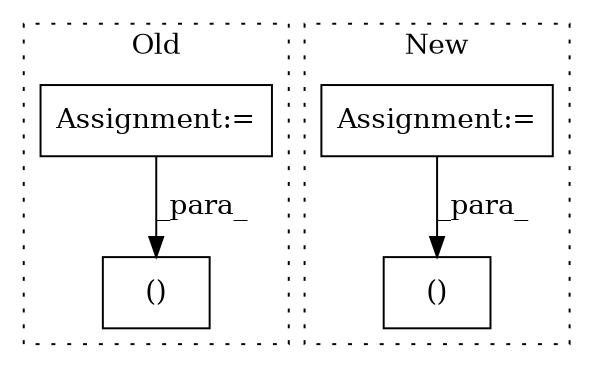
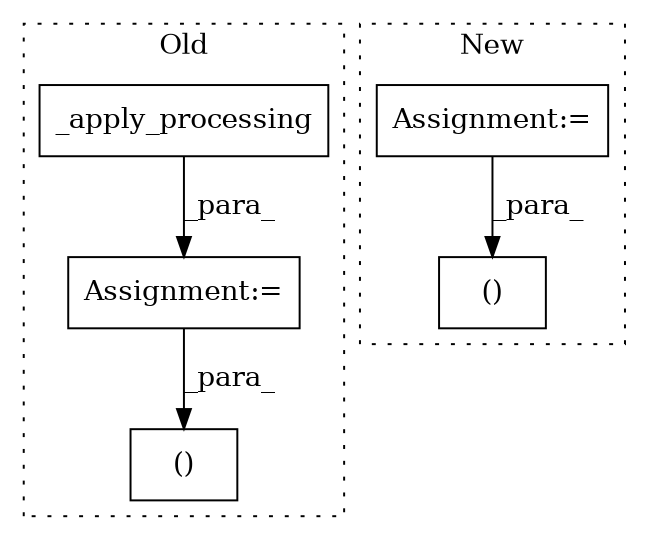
none -> (184, 121)
